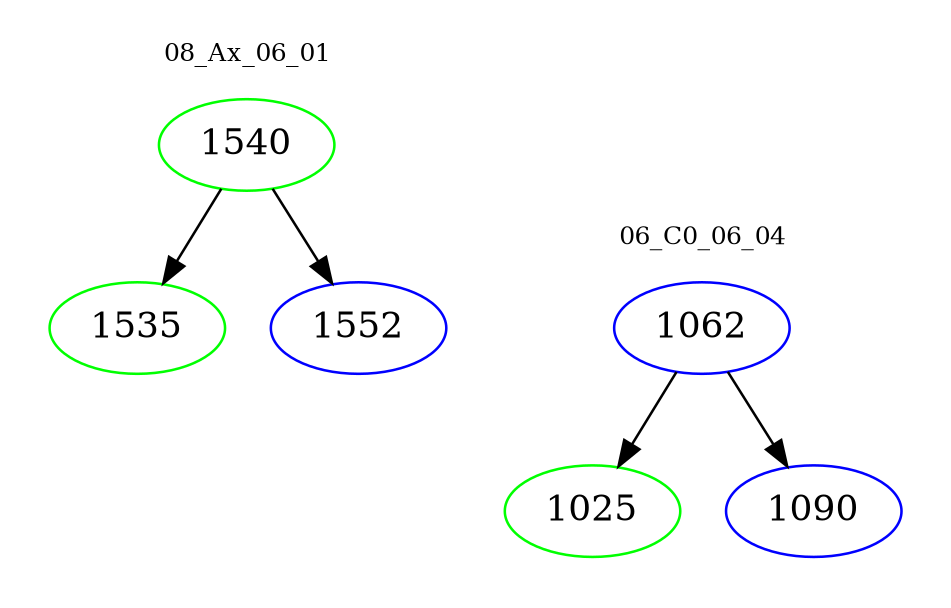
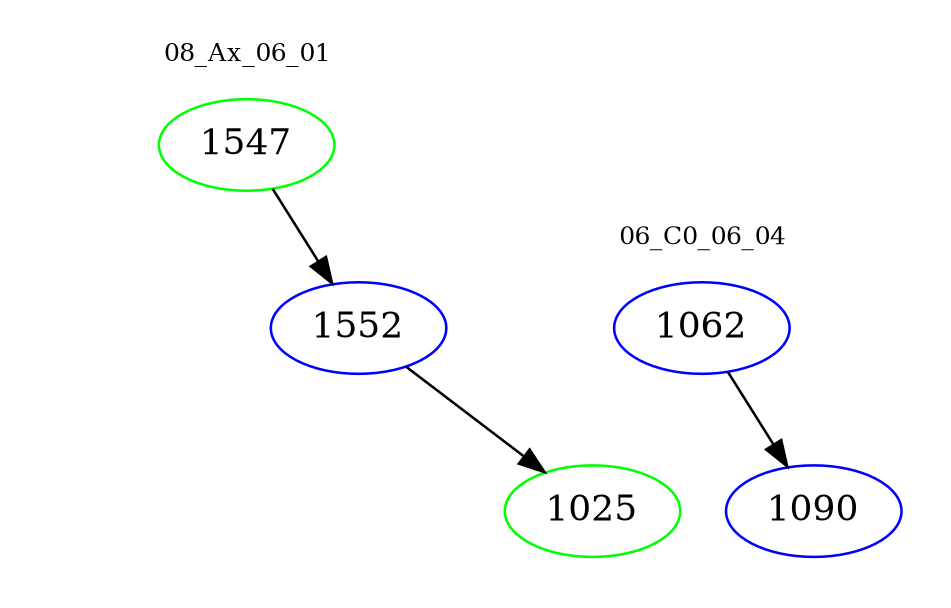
(247, 145) -> (247, 145)
(137, 328) -> none
(654, 408) -> (465, 411)
